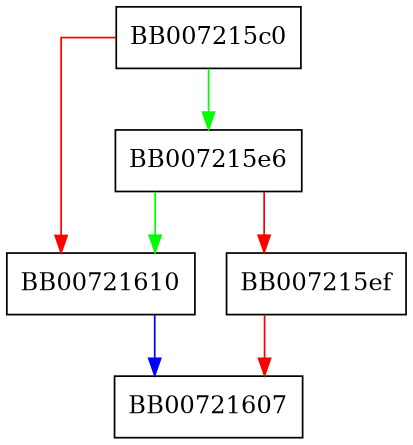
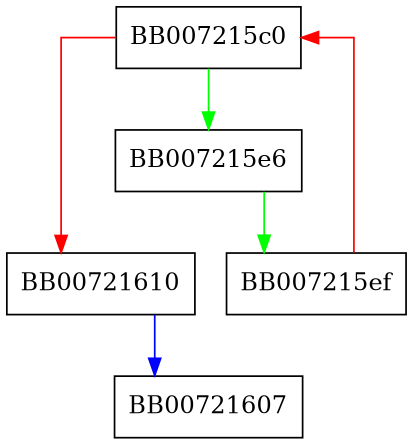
(155, 214) -> none
(264, 214) -> (264, 214)
(265, 337) -> (354, 127)
